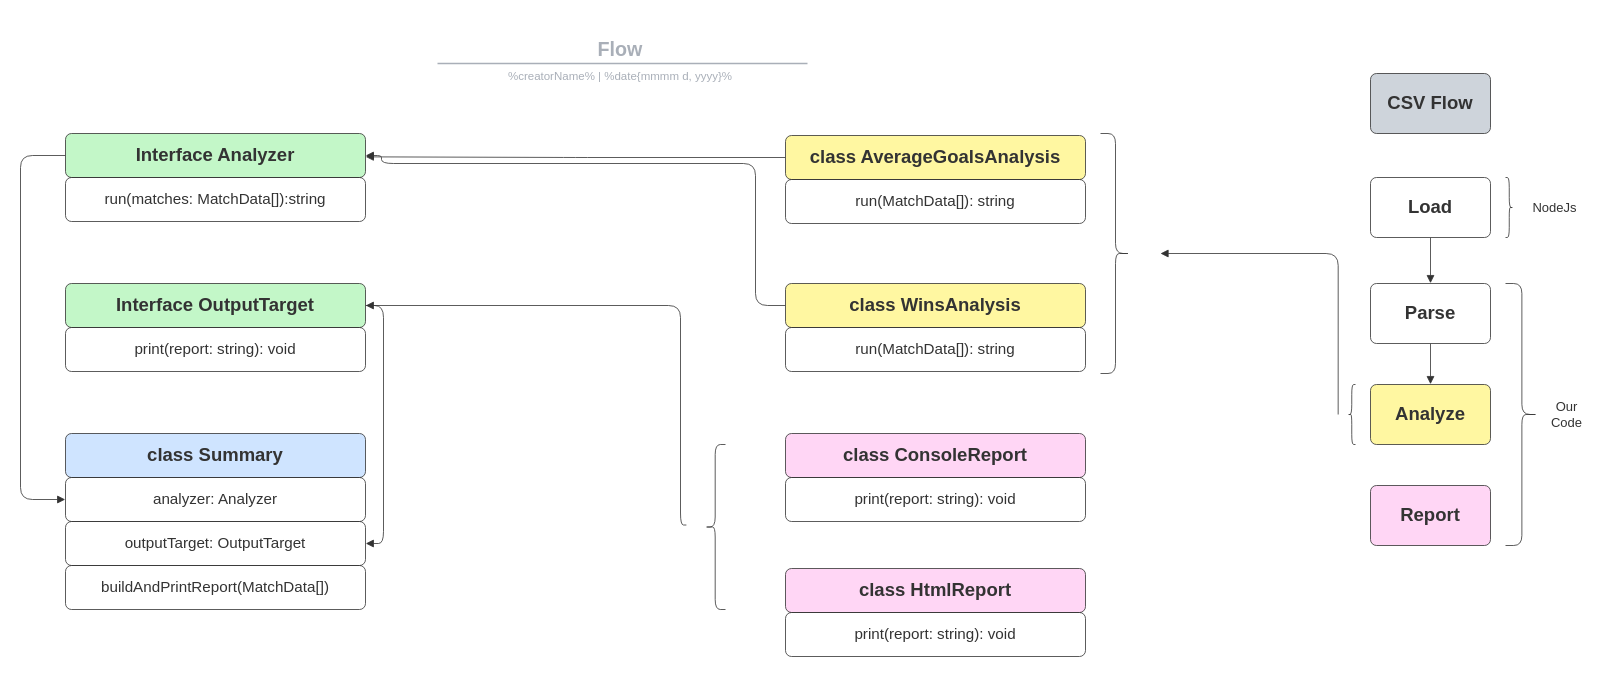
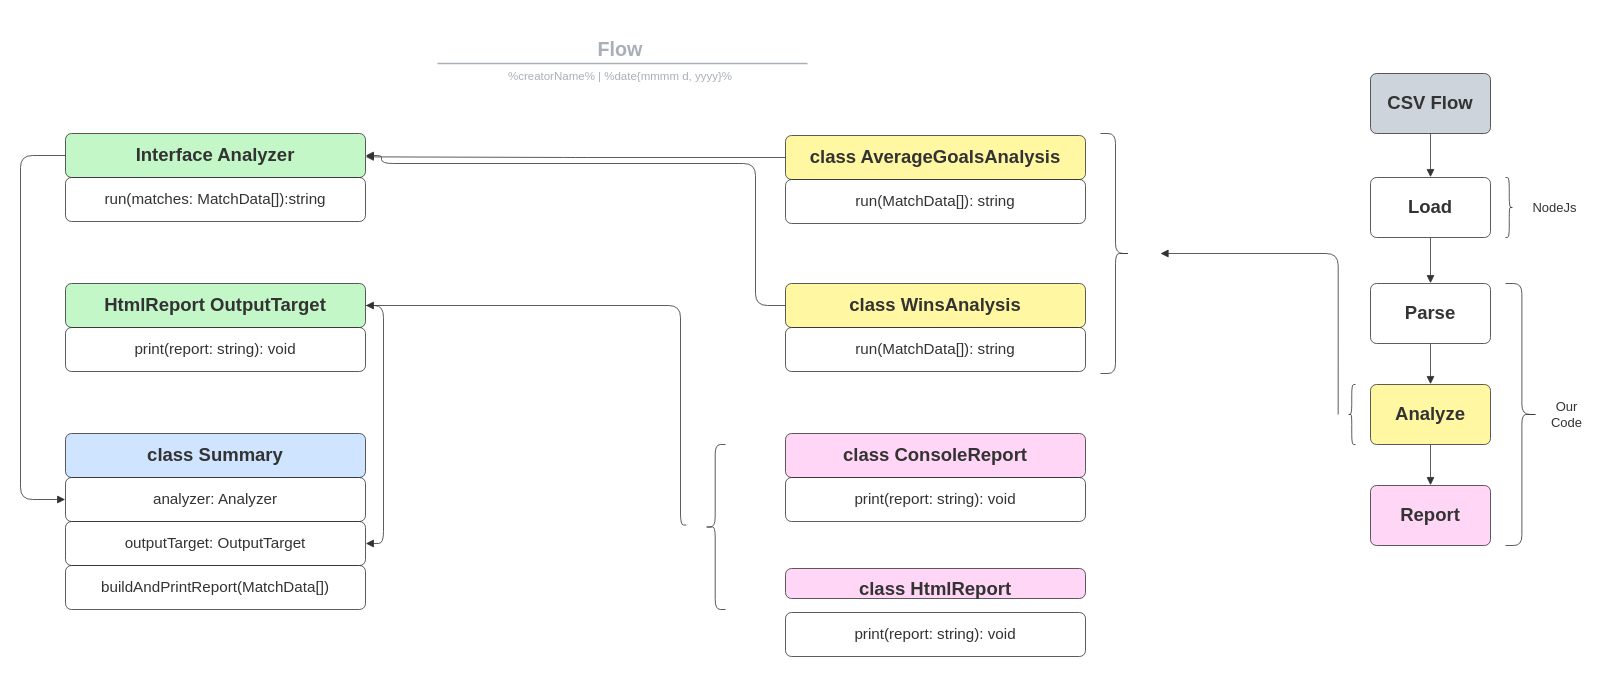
none -> (1431, 151)
(216, 306) -> (216, 306)
none -> (1431, 461)
(936, 591) -> (936, 584)
